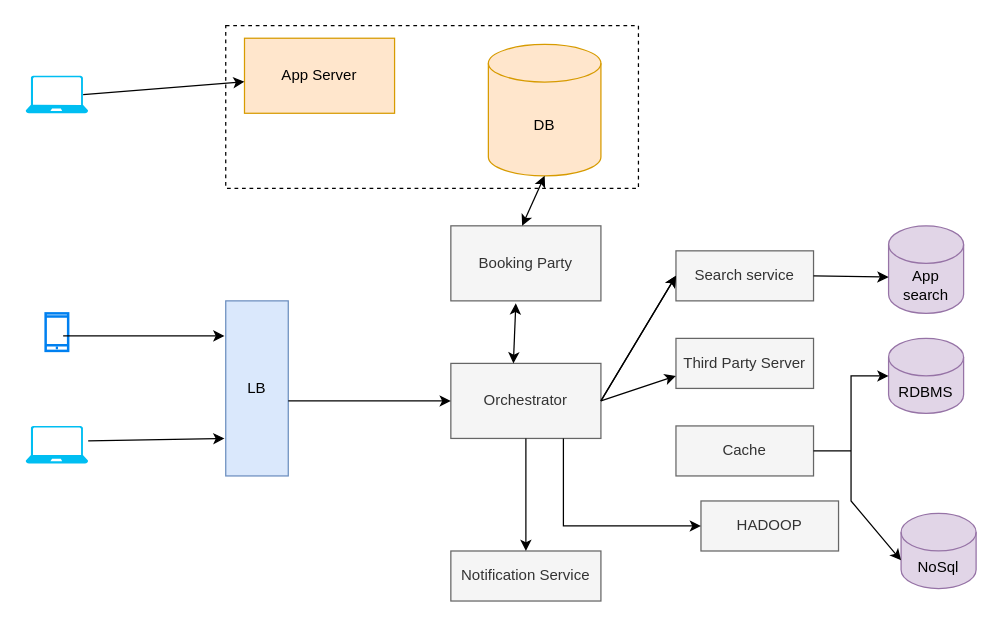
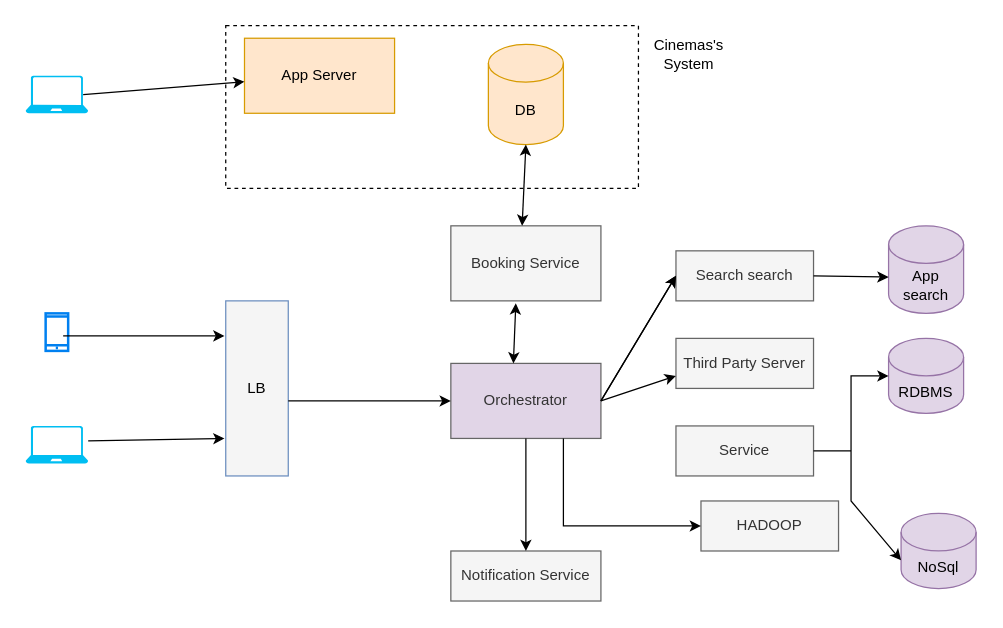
none -> (688, 54)
(544, 110) -> (526, 94)
(526, 263) -> (526, 263)
(744, 276) -> (744, 276)
(257, 388) -> (257, 388)
(526, 401) -> (526, 401)
(744, 451) -> (744, 451)
